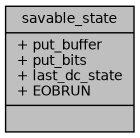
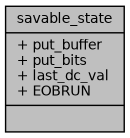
(70, 76) -> (64, 76)
